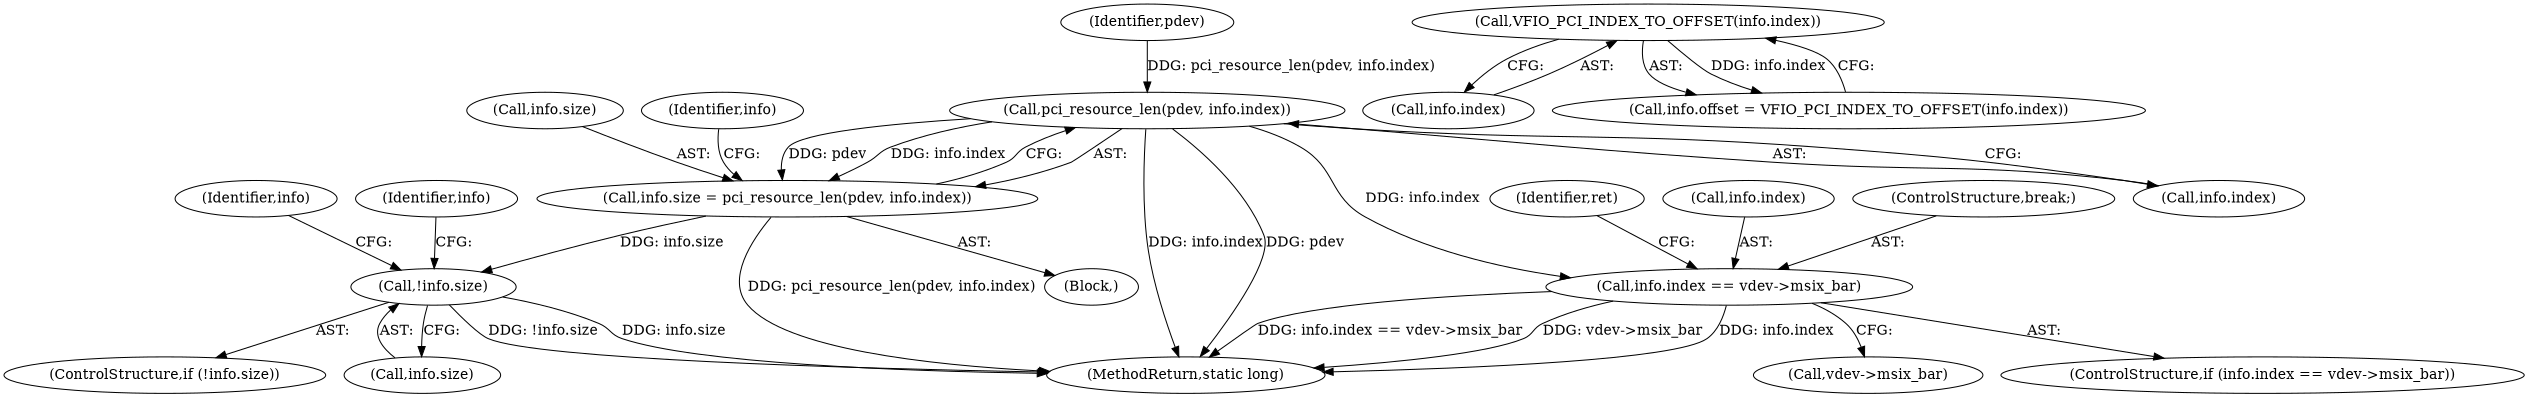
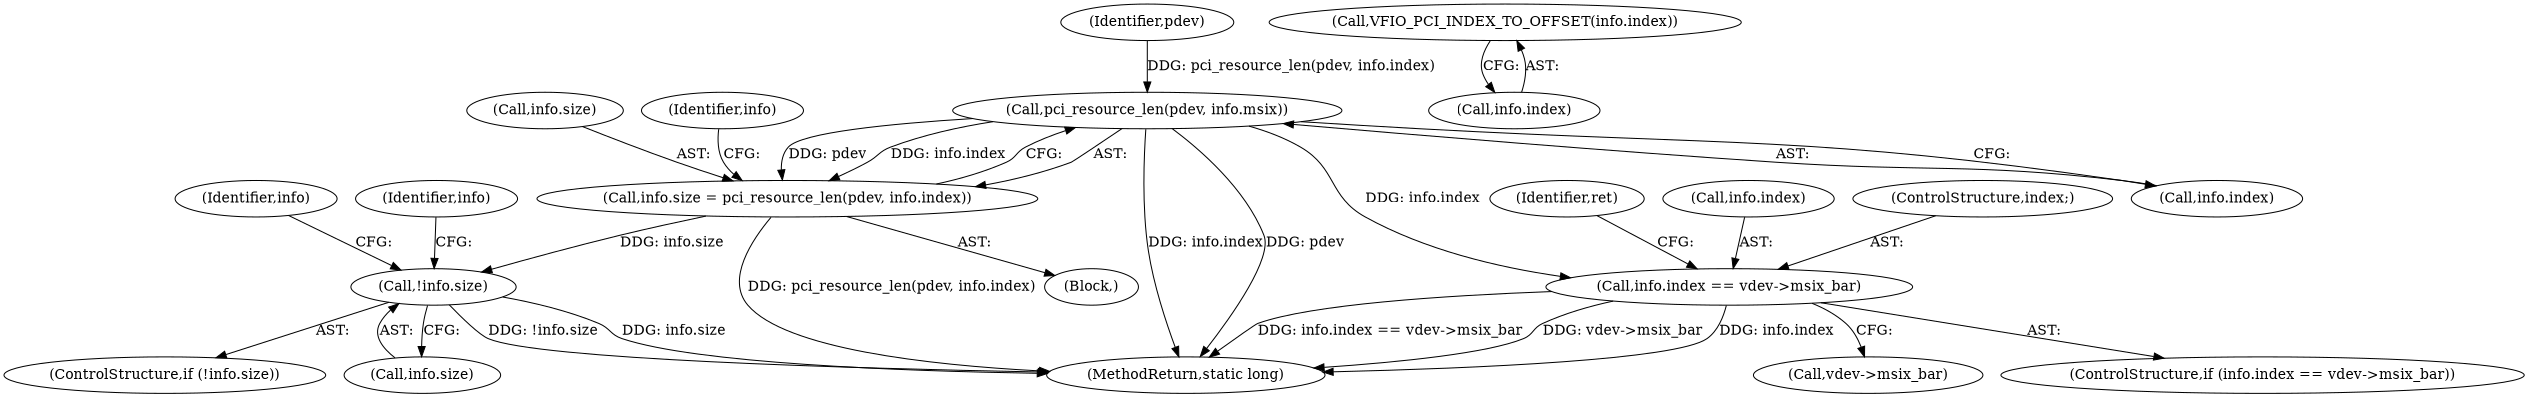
(1147, 111) -> (1147, 111)
(1849, 111) -> none
(1984, 199) -> (1983, 199)
